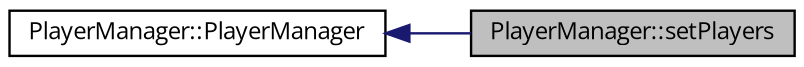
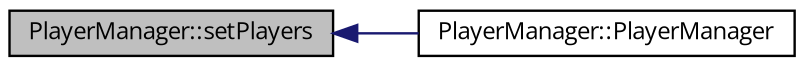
(440, 33) -> (388, 33)
